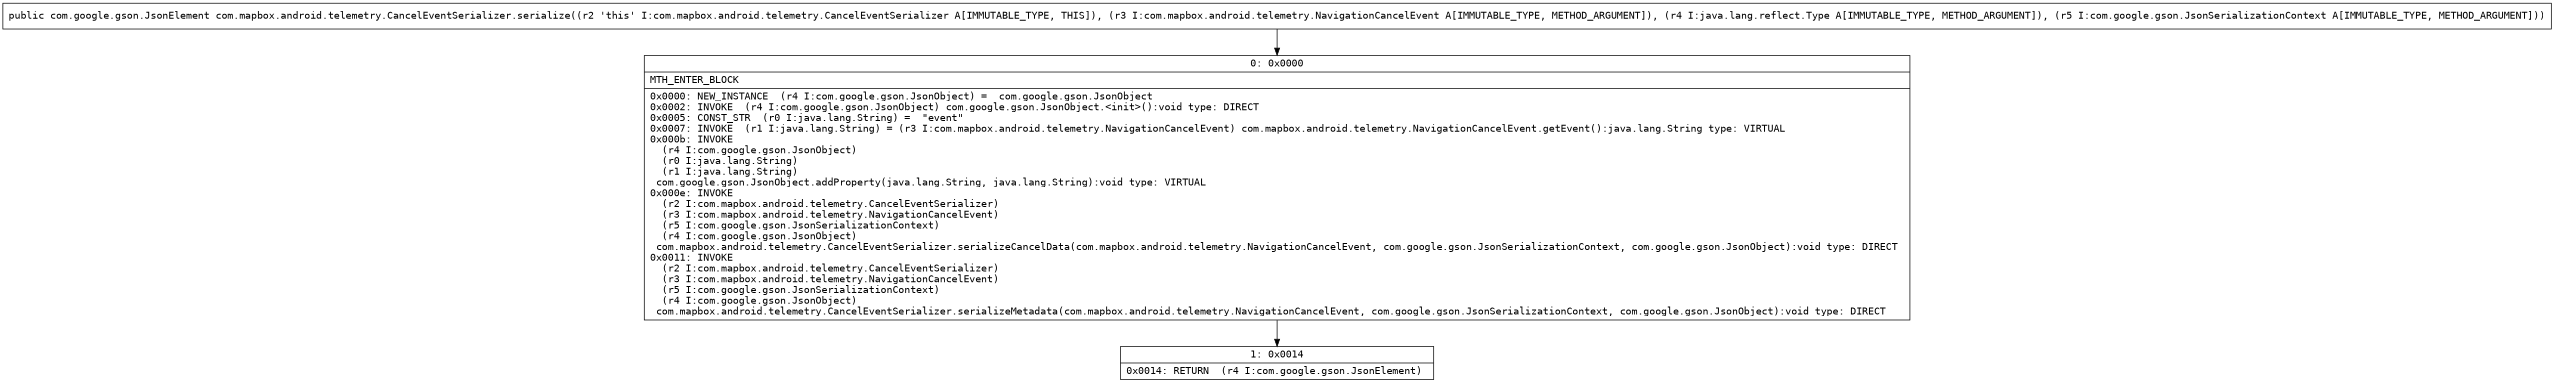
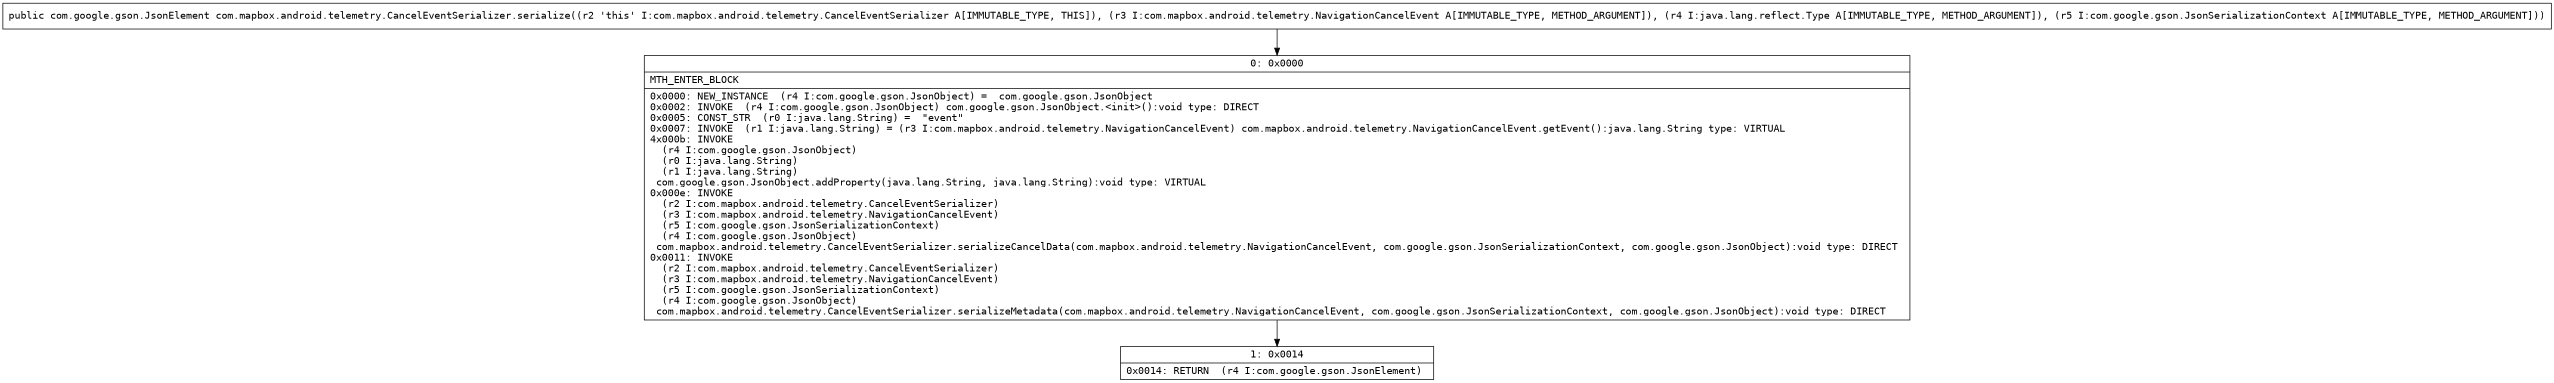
(698, 139) -> (698, 139)
